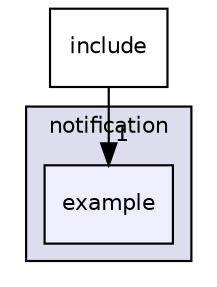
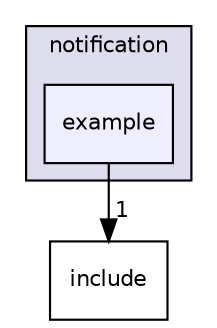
(109, 120) -> (109, 194)
